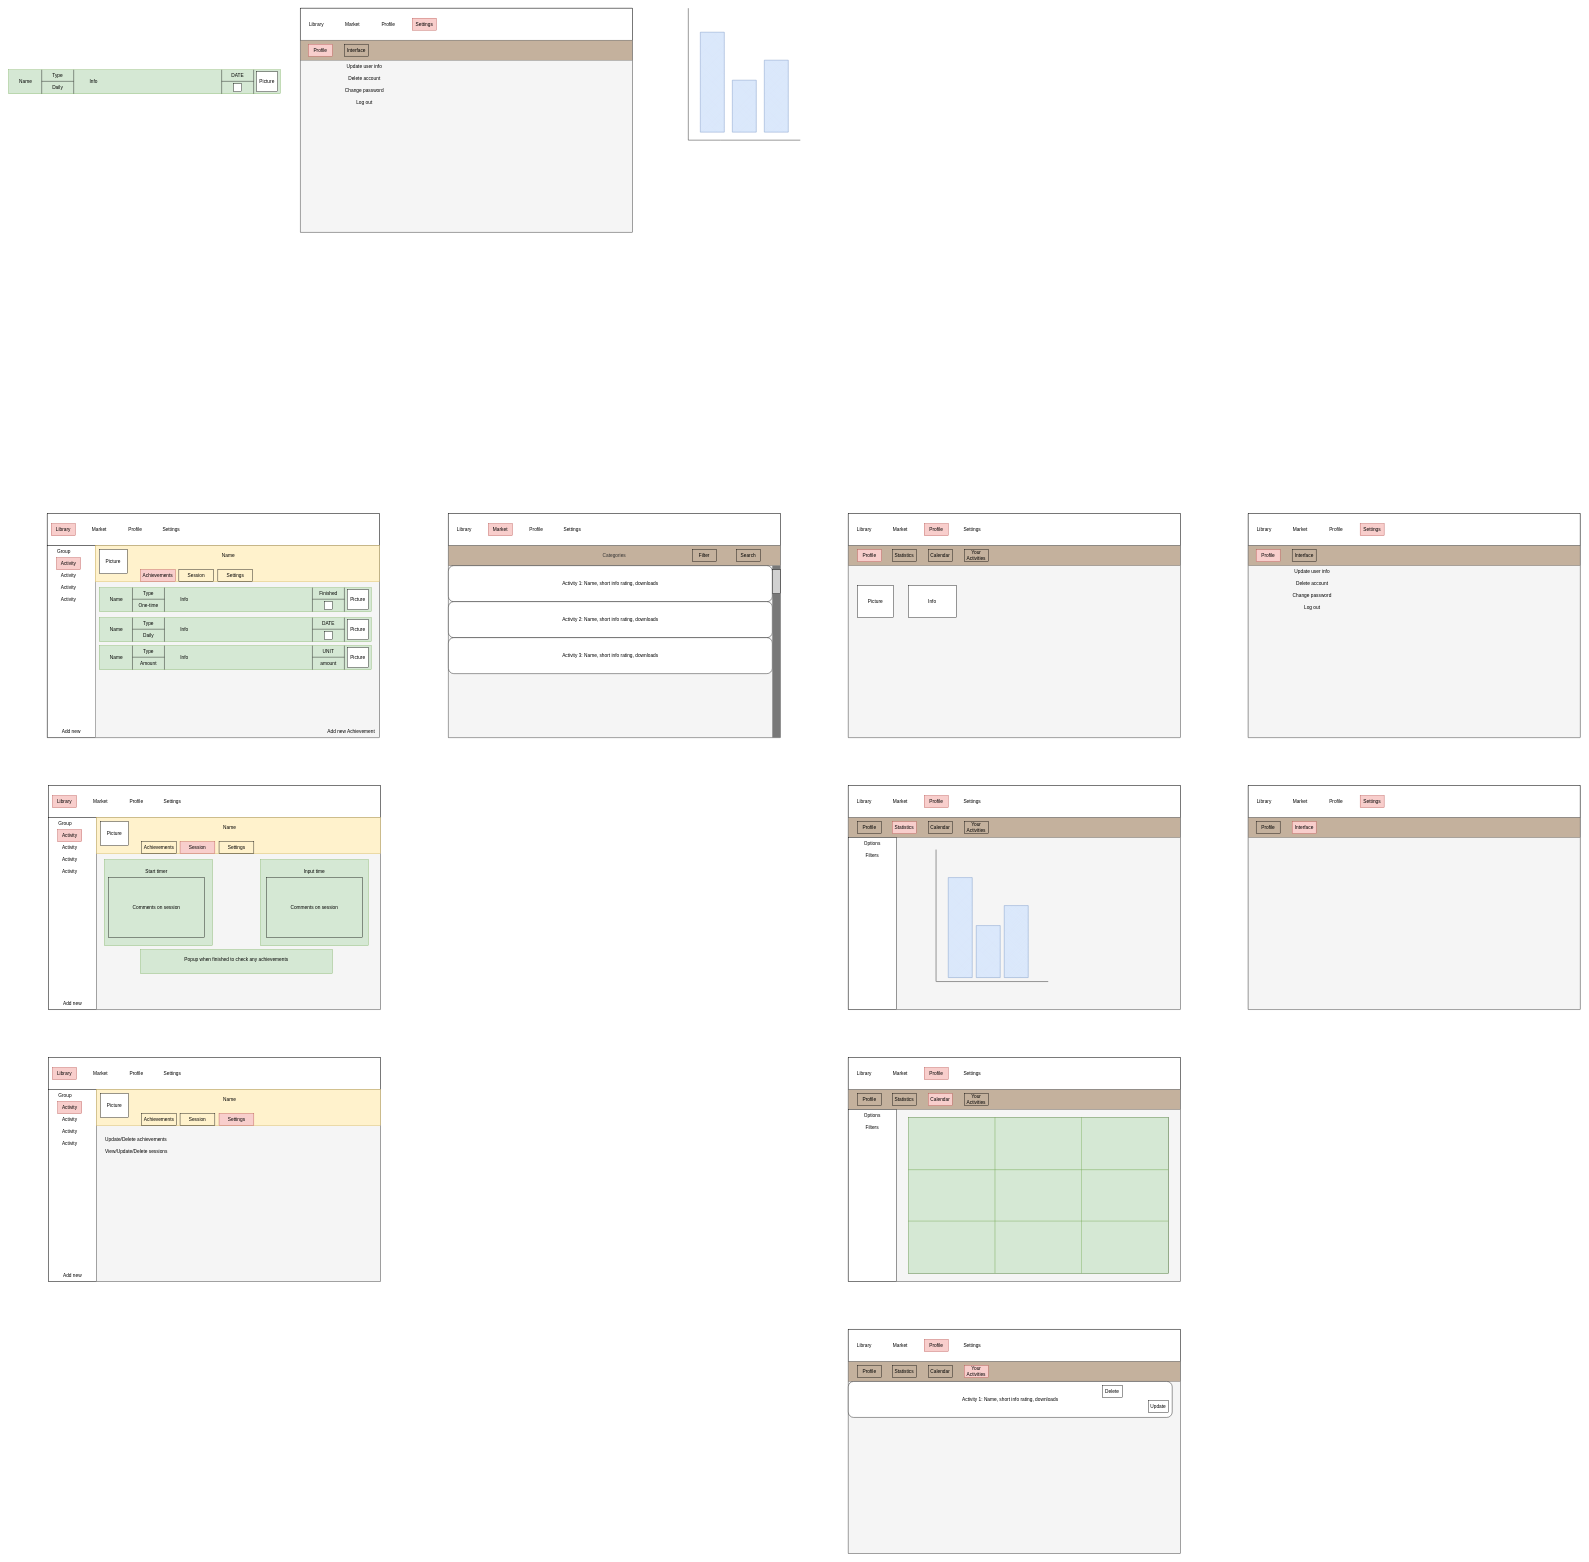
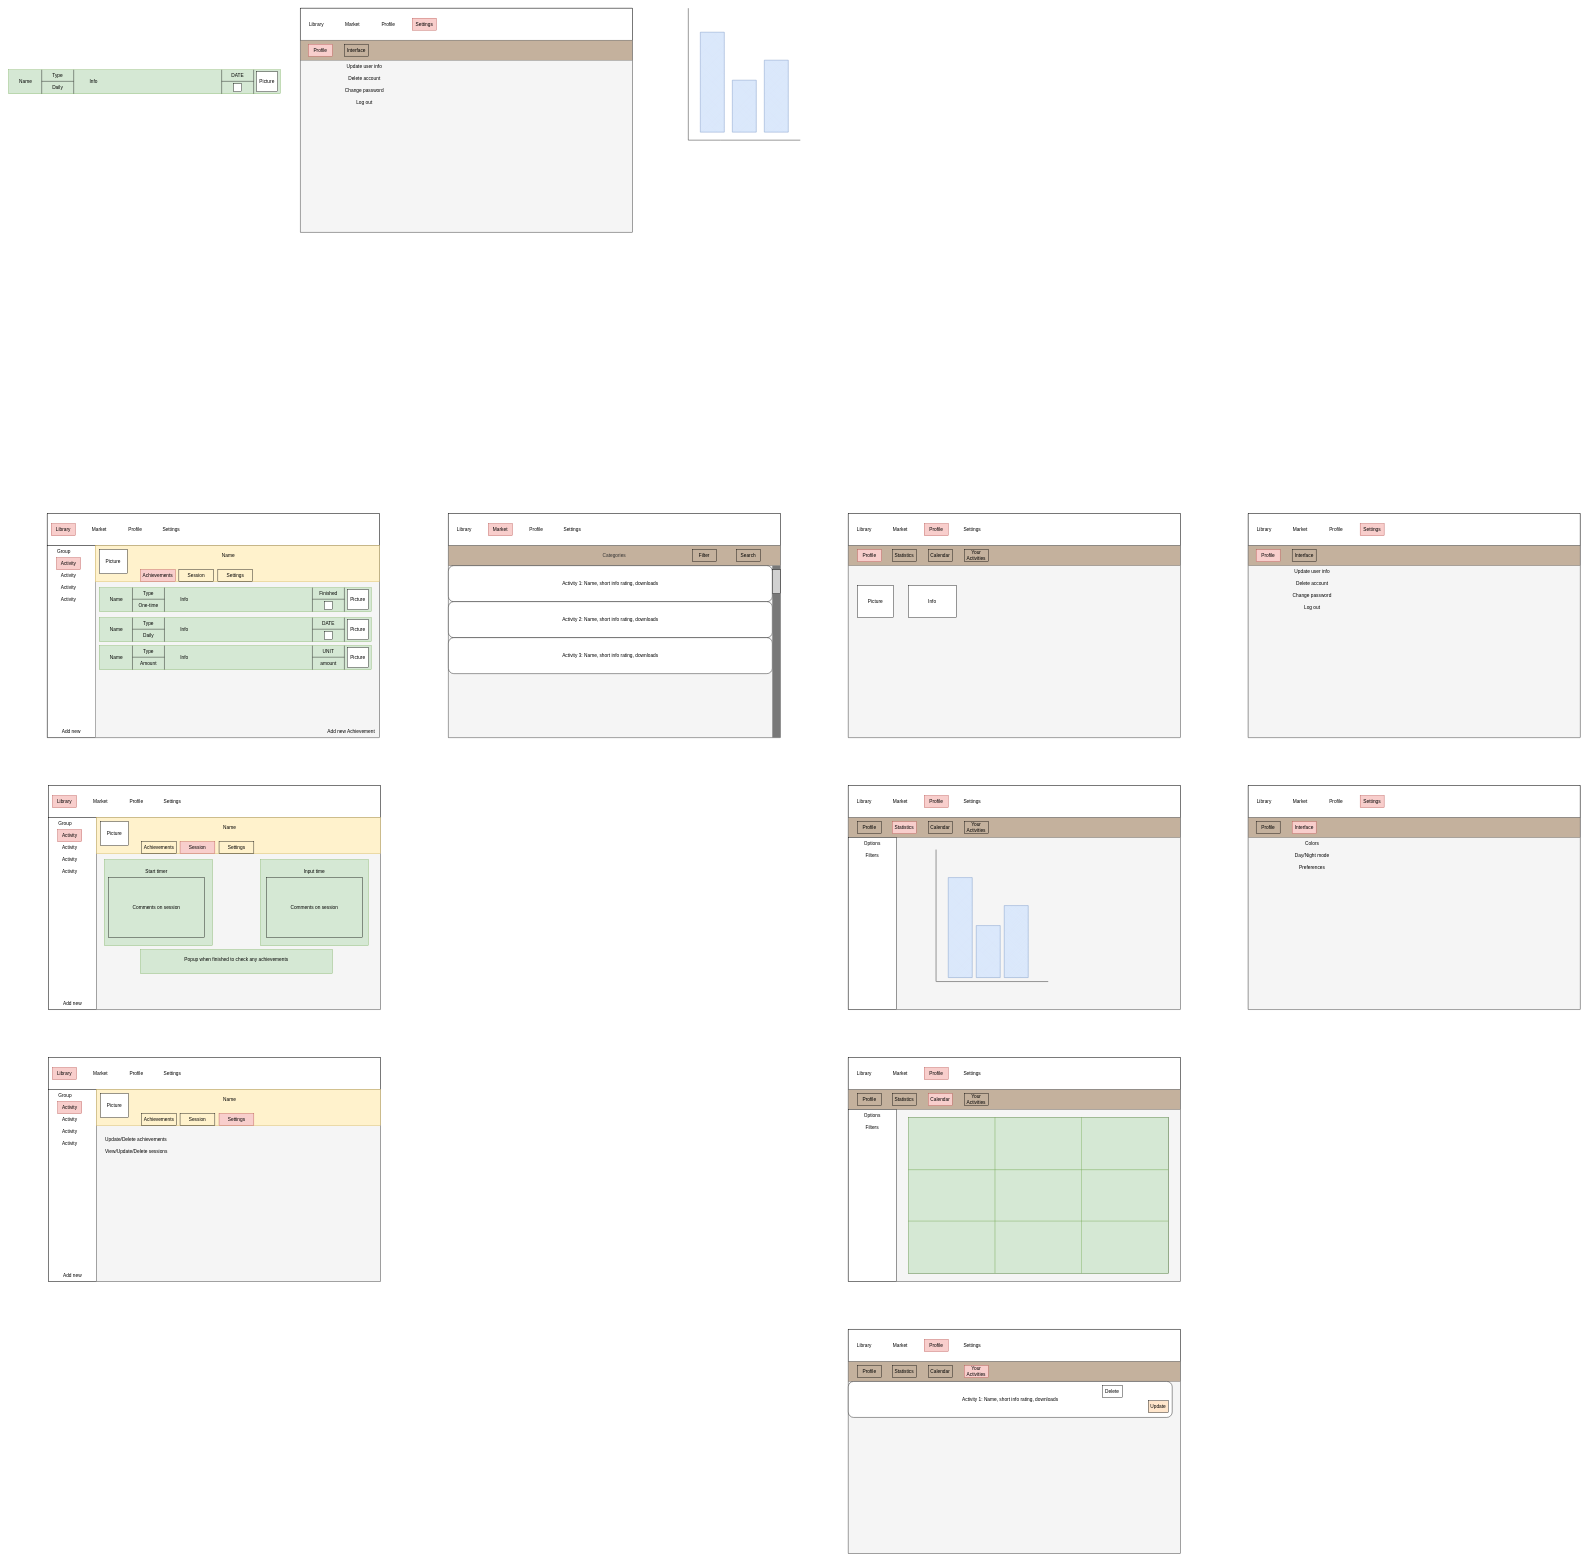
none -> (1312, 844)
none -> (1312, 856)
none -> (1312, 868)
(1158, 1407) -> (1158, 1407)
